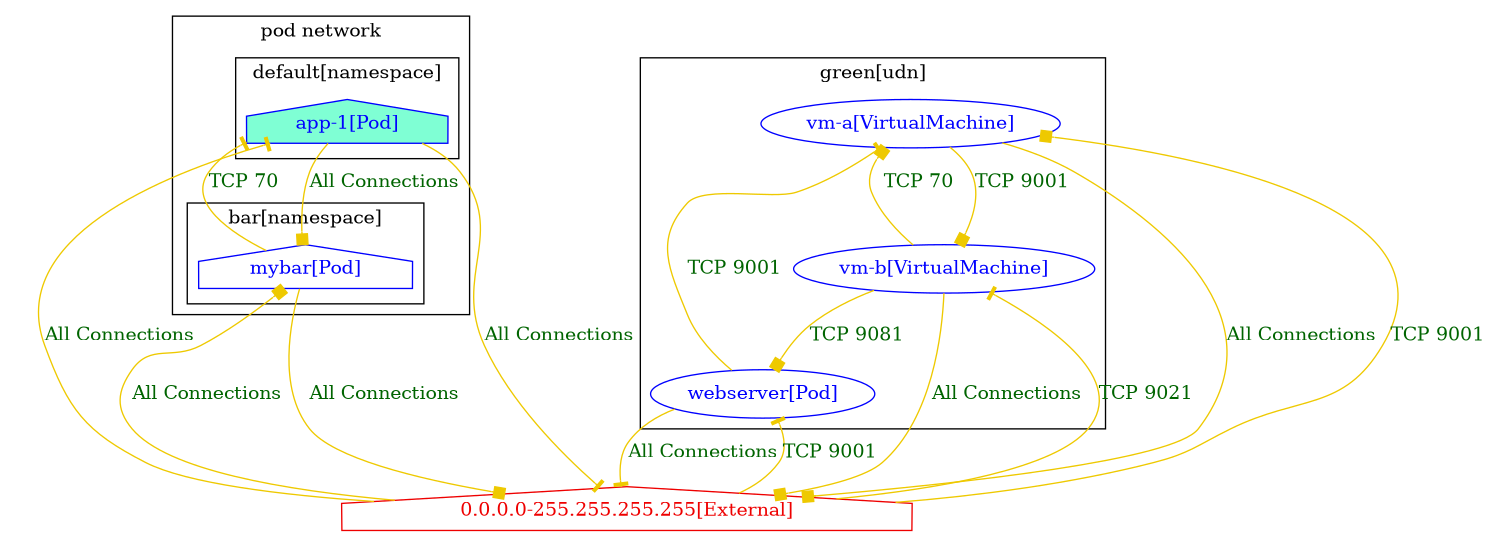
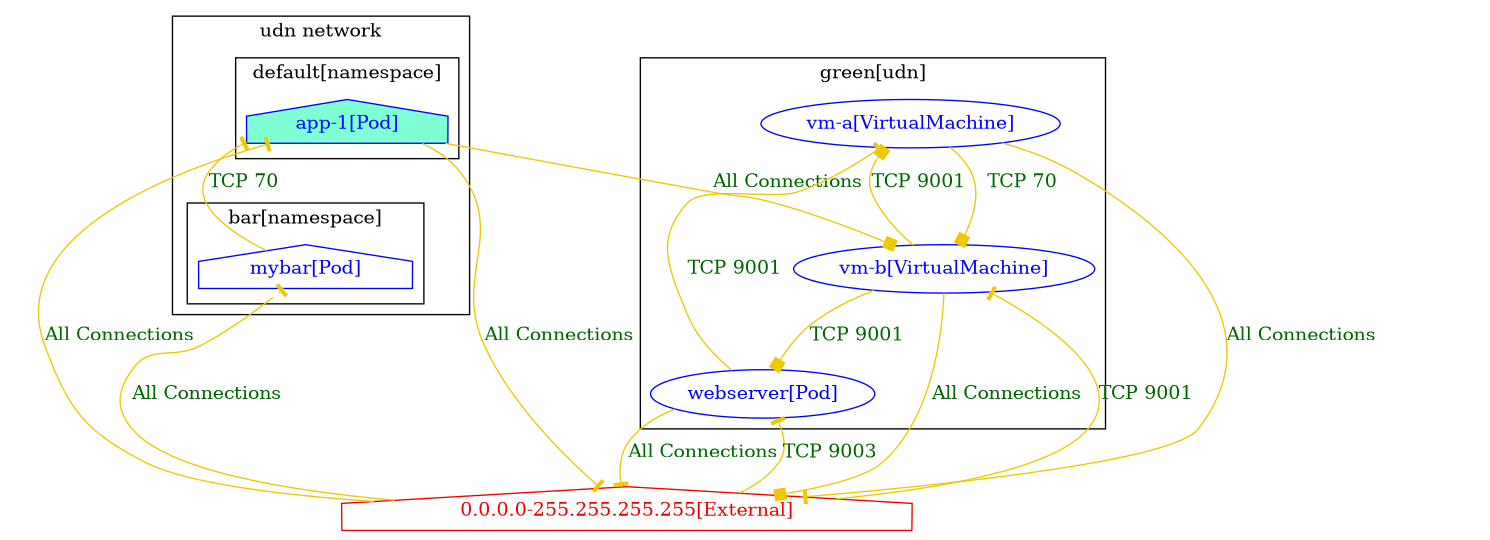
(321, 32) -> (321, 32)
(919, 182) -> (919, 182)
(1022, 182) -> (1022, 182)
(306, 184) -> (666, 184)
(857, 335) -> (857, 335)
(1361, 373) -> none
(1146, 394) -> (1146, 394)
(1201, 425) -> (1201, 425)
(329, 444) -> none
(151, 445) -> (151, 445)
(830, 452) -> (830, 452)
